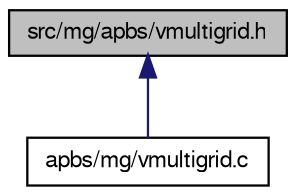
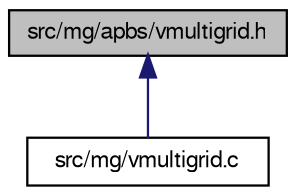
(148, 162) -> (148, 162)
